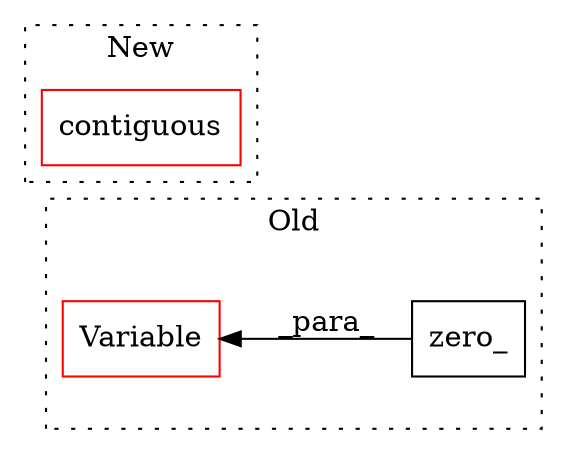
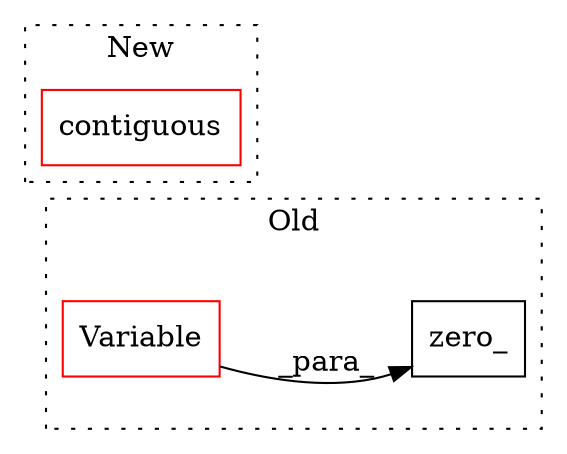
(327, 339) -> (305, 382)
